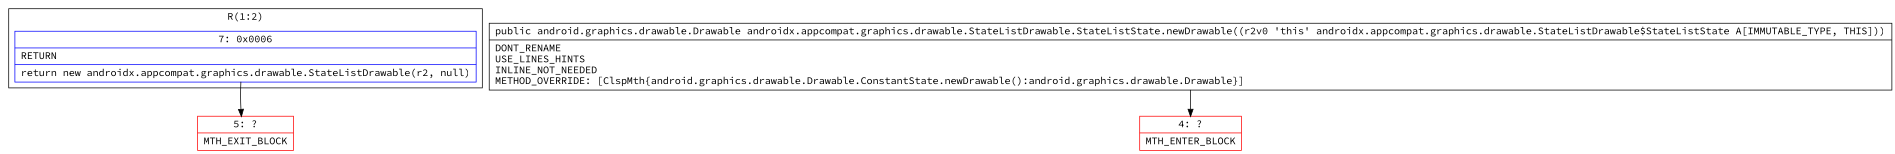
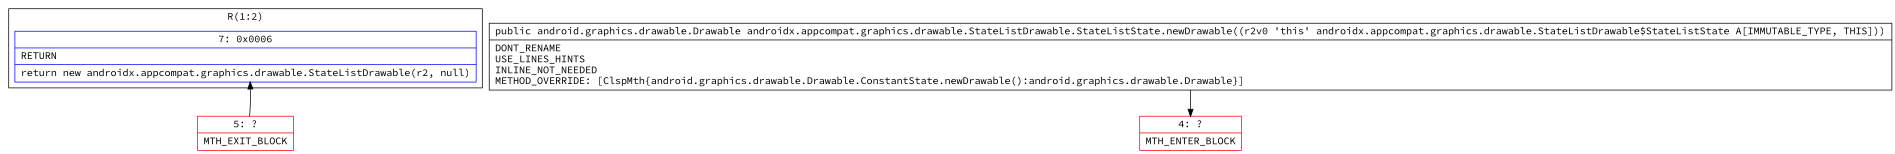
(241, 96) -> (250, 103)
